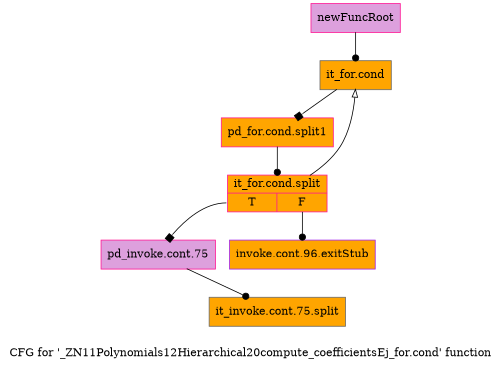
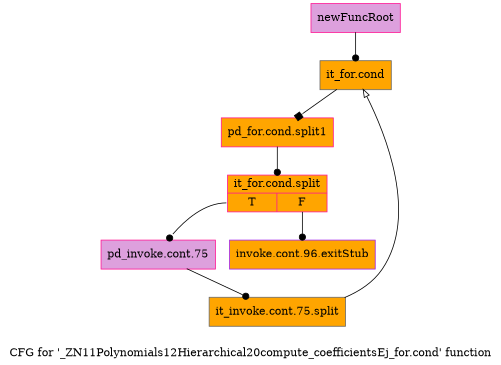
(343, 142) -> (398, 206)
(197, 213) -> (197, 213)
